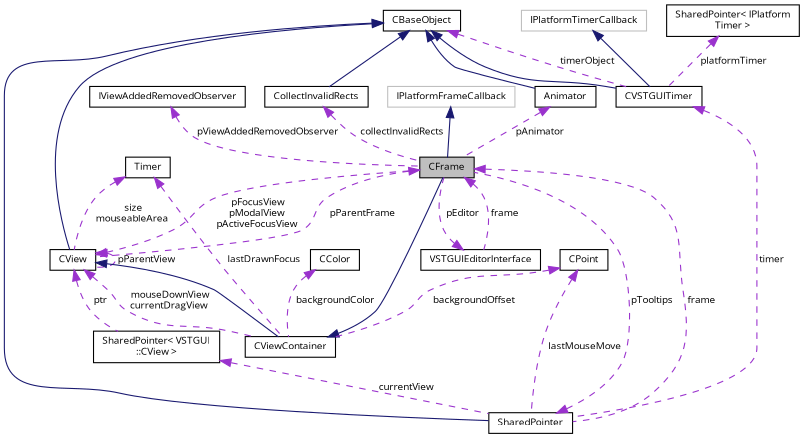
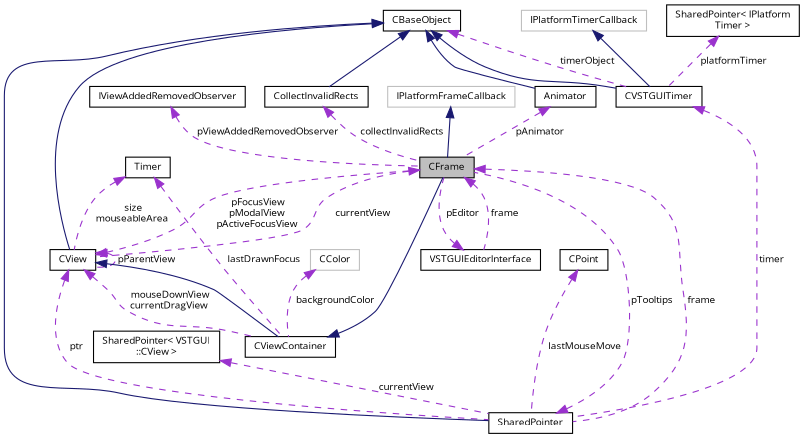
(362, 214) -> (362, 214)
(335, 260) -> (335, 260)
(436, 288) -> none
(91, 311) -> (233, 399)
